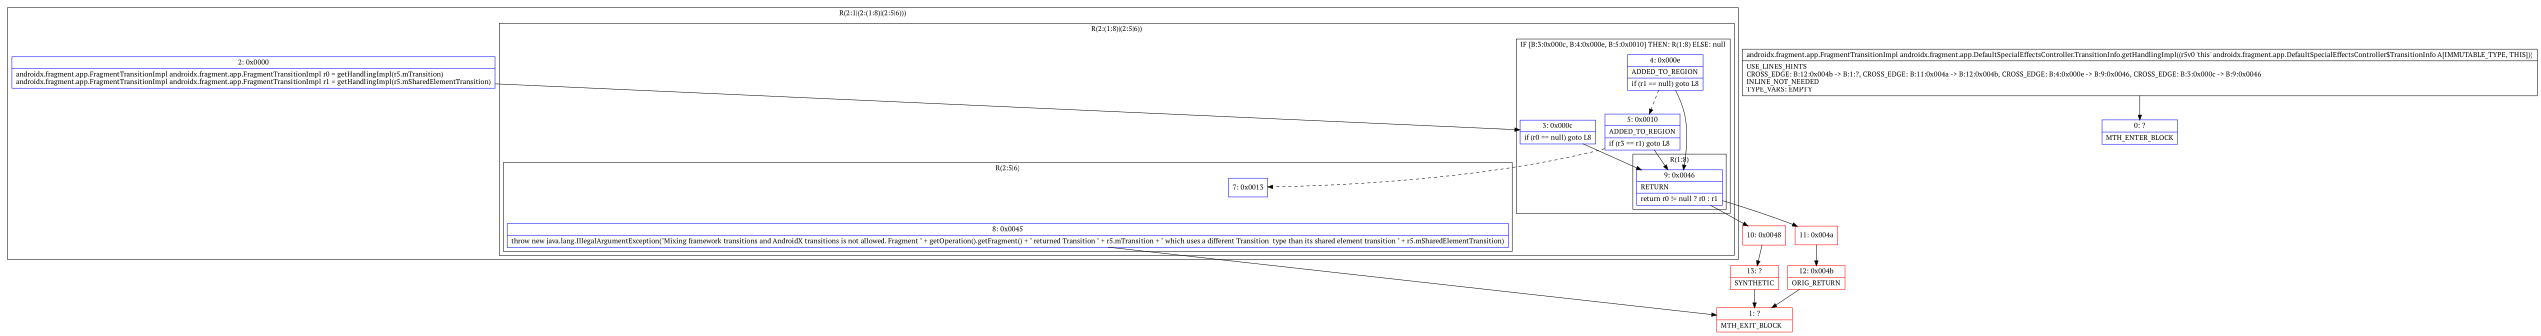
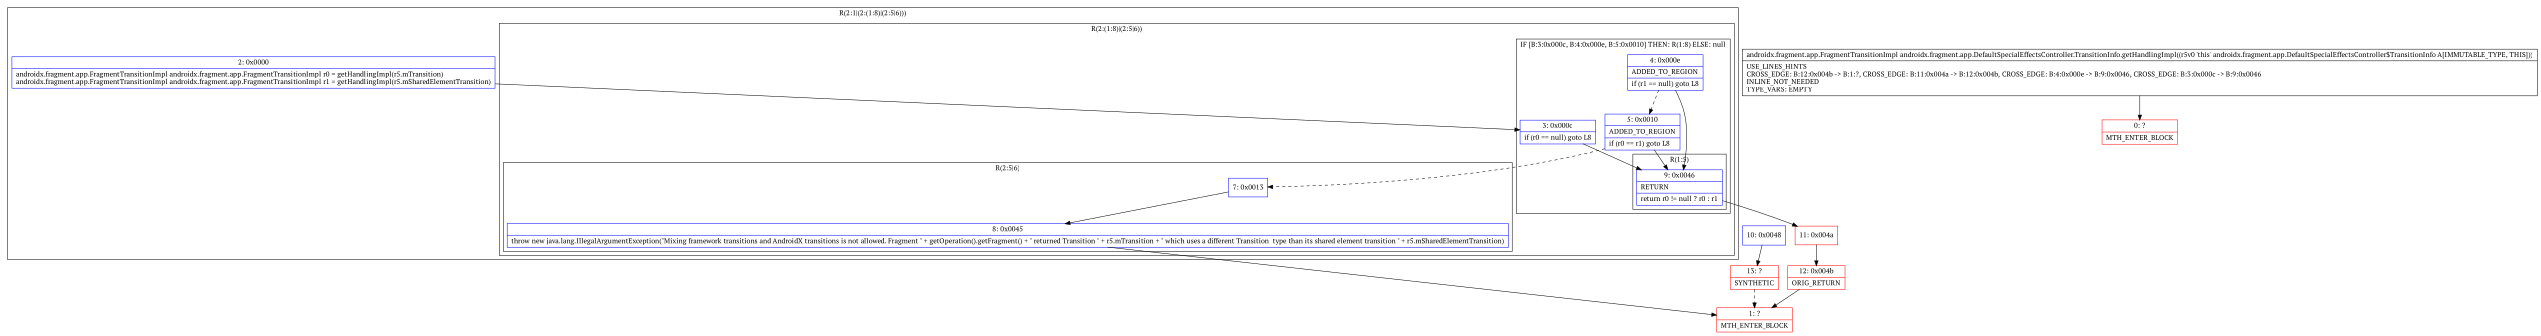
(2140, 132) -> (2140, 132)
(1640, 144) -> (1640, 144)
(1680, 160) -> (1680, 160)
none -> (1149, 207)
(1731, 217) -> none
(1764, 235) -> (1764, 235)
(1755, 296) -> (1755, 296)
(1751, 326) -> (1755, 326)
